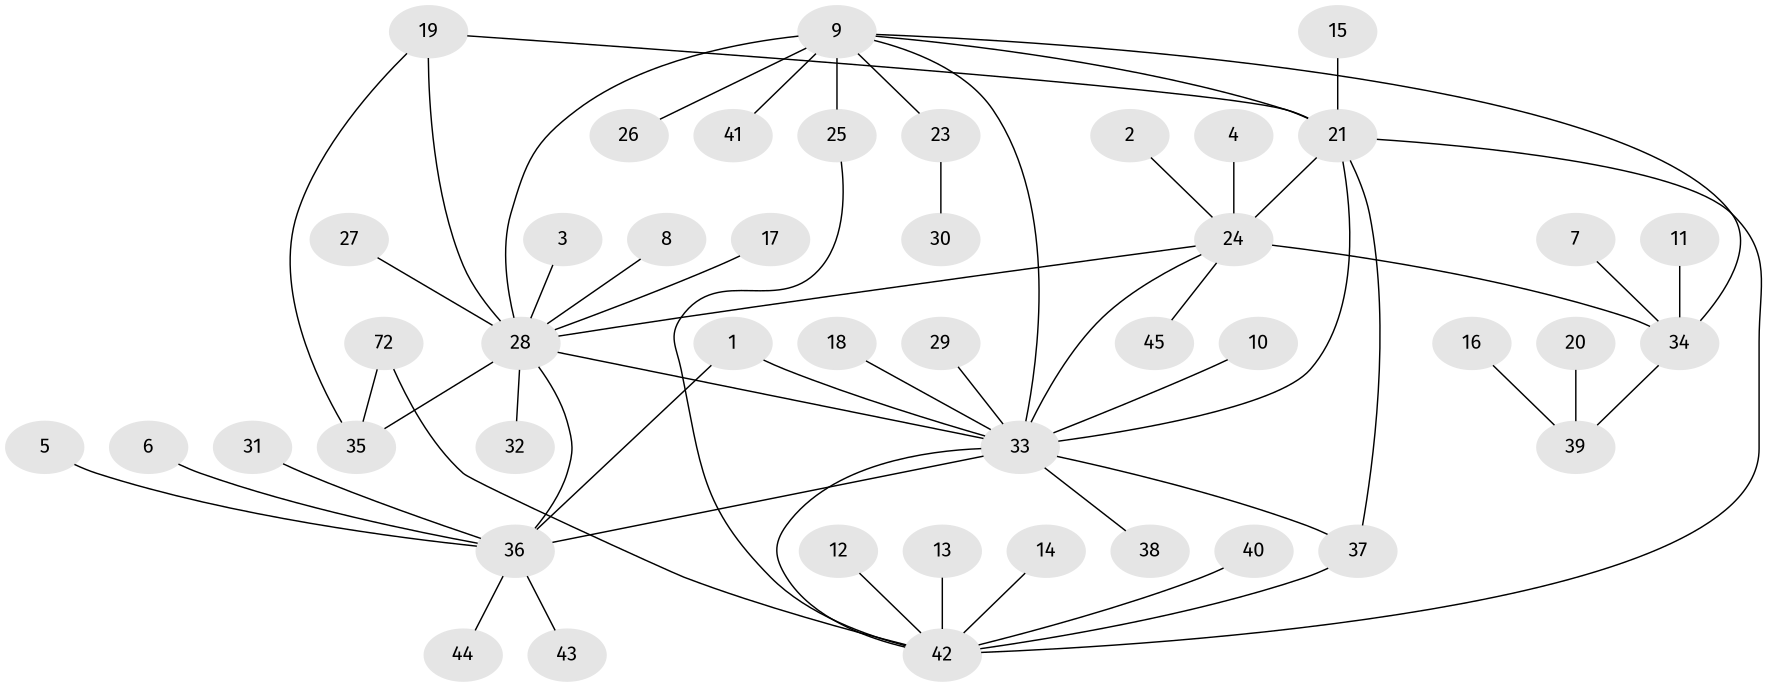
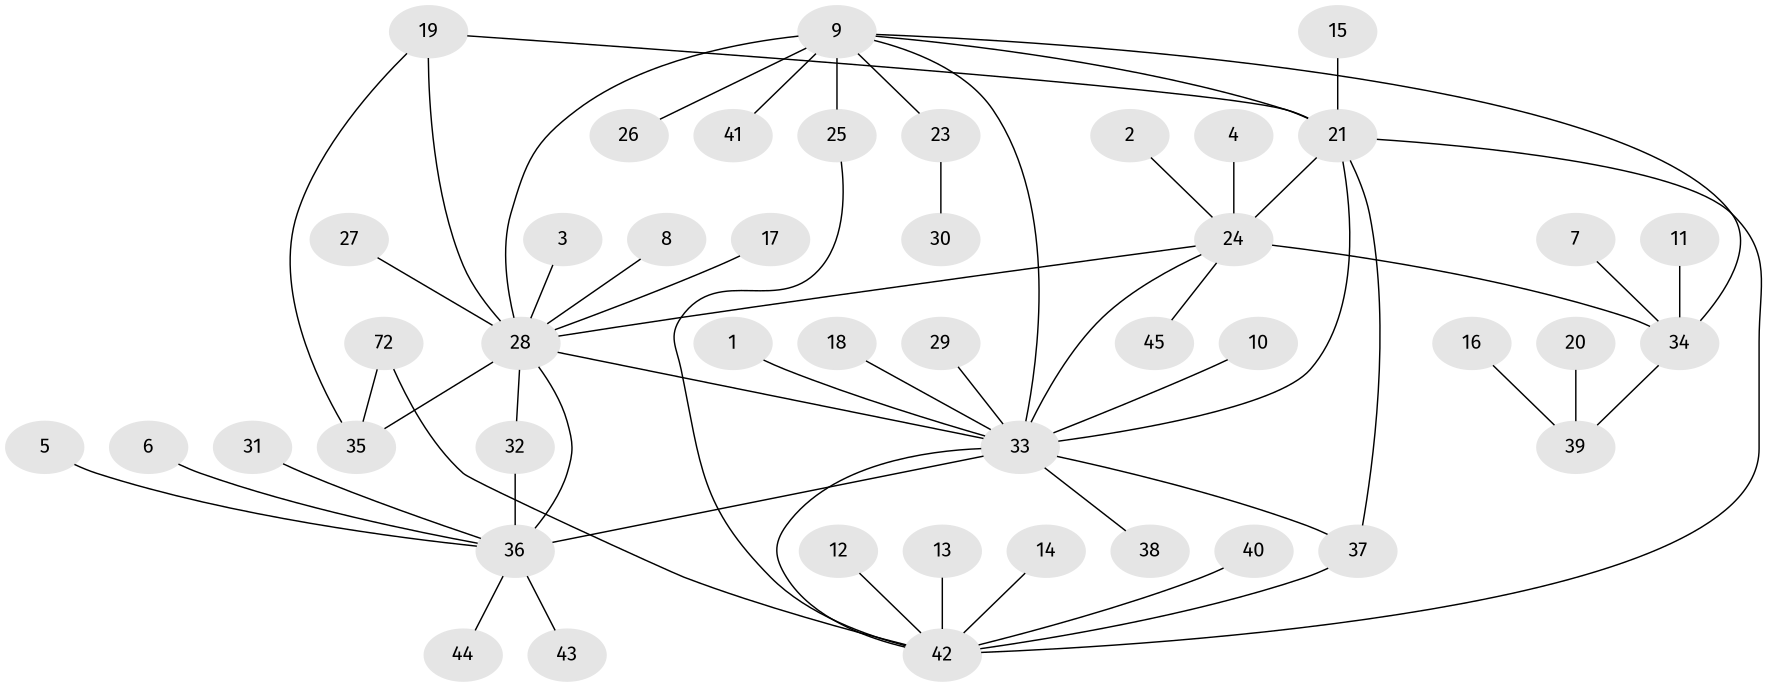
(624, 447) -> (515, 489)
